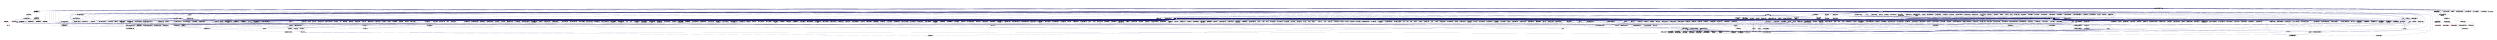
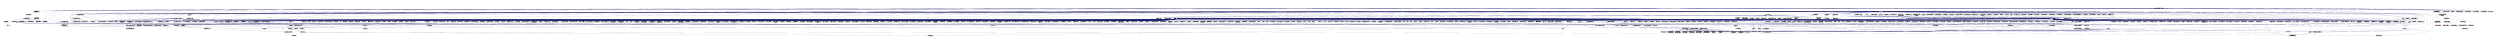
none -> (460, 22)
none -> (294, 36)
